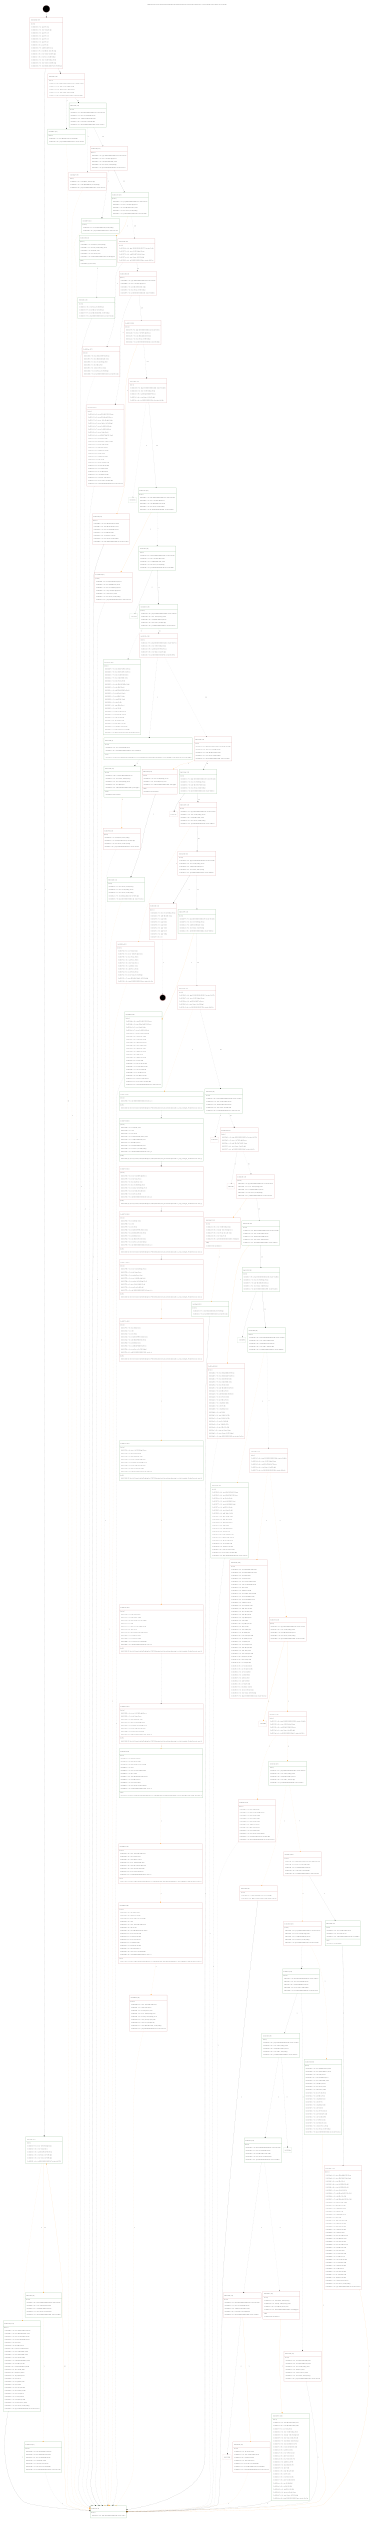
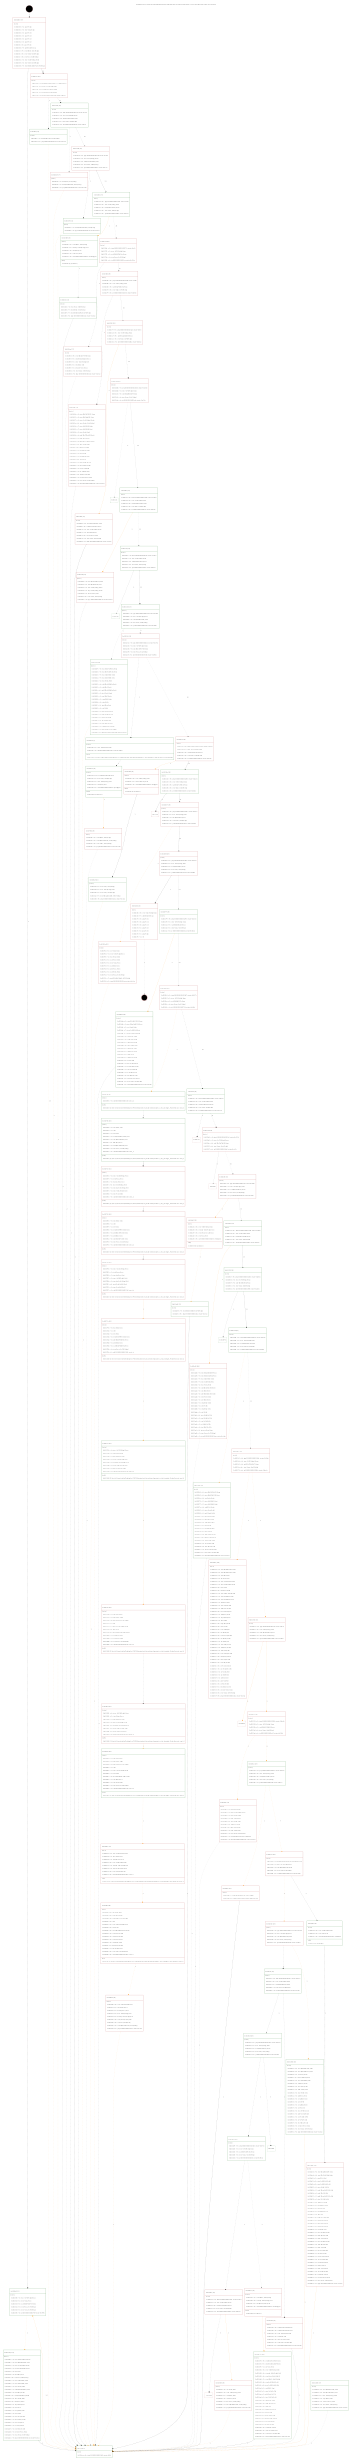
(43, 2305) -> none
